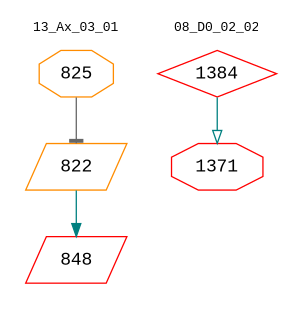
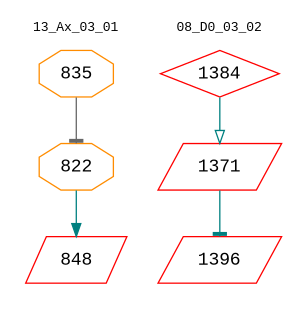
(217, 28) -> (220, 28)
(76, 74) -> (76, 74)
(76, 167) -> (76, 167)
(217, 167) -> (220, 167)
none -> (220, 260)
